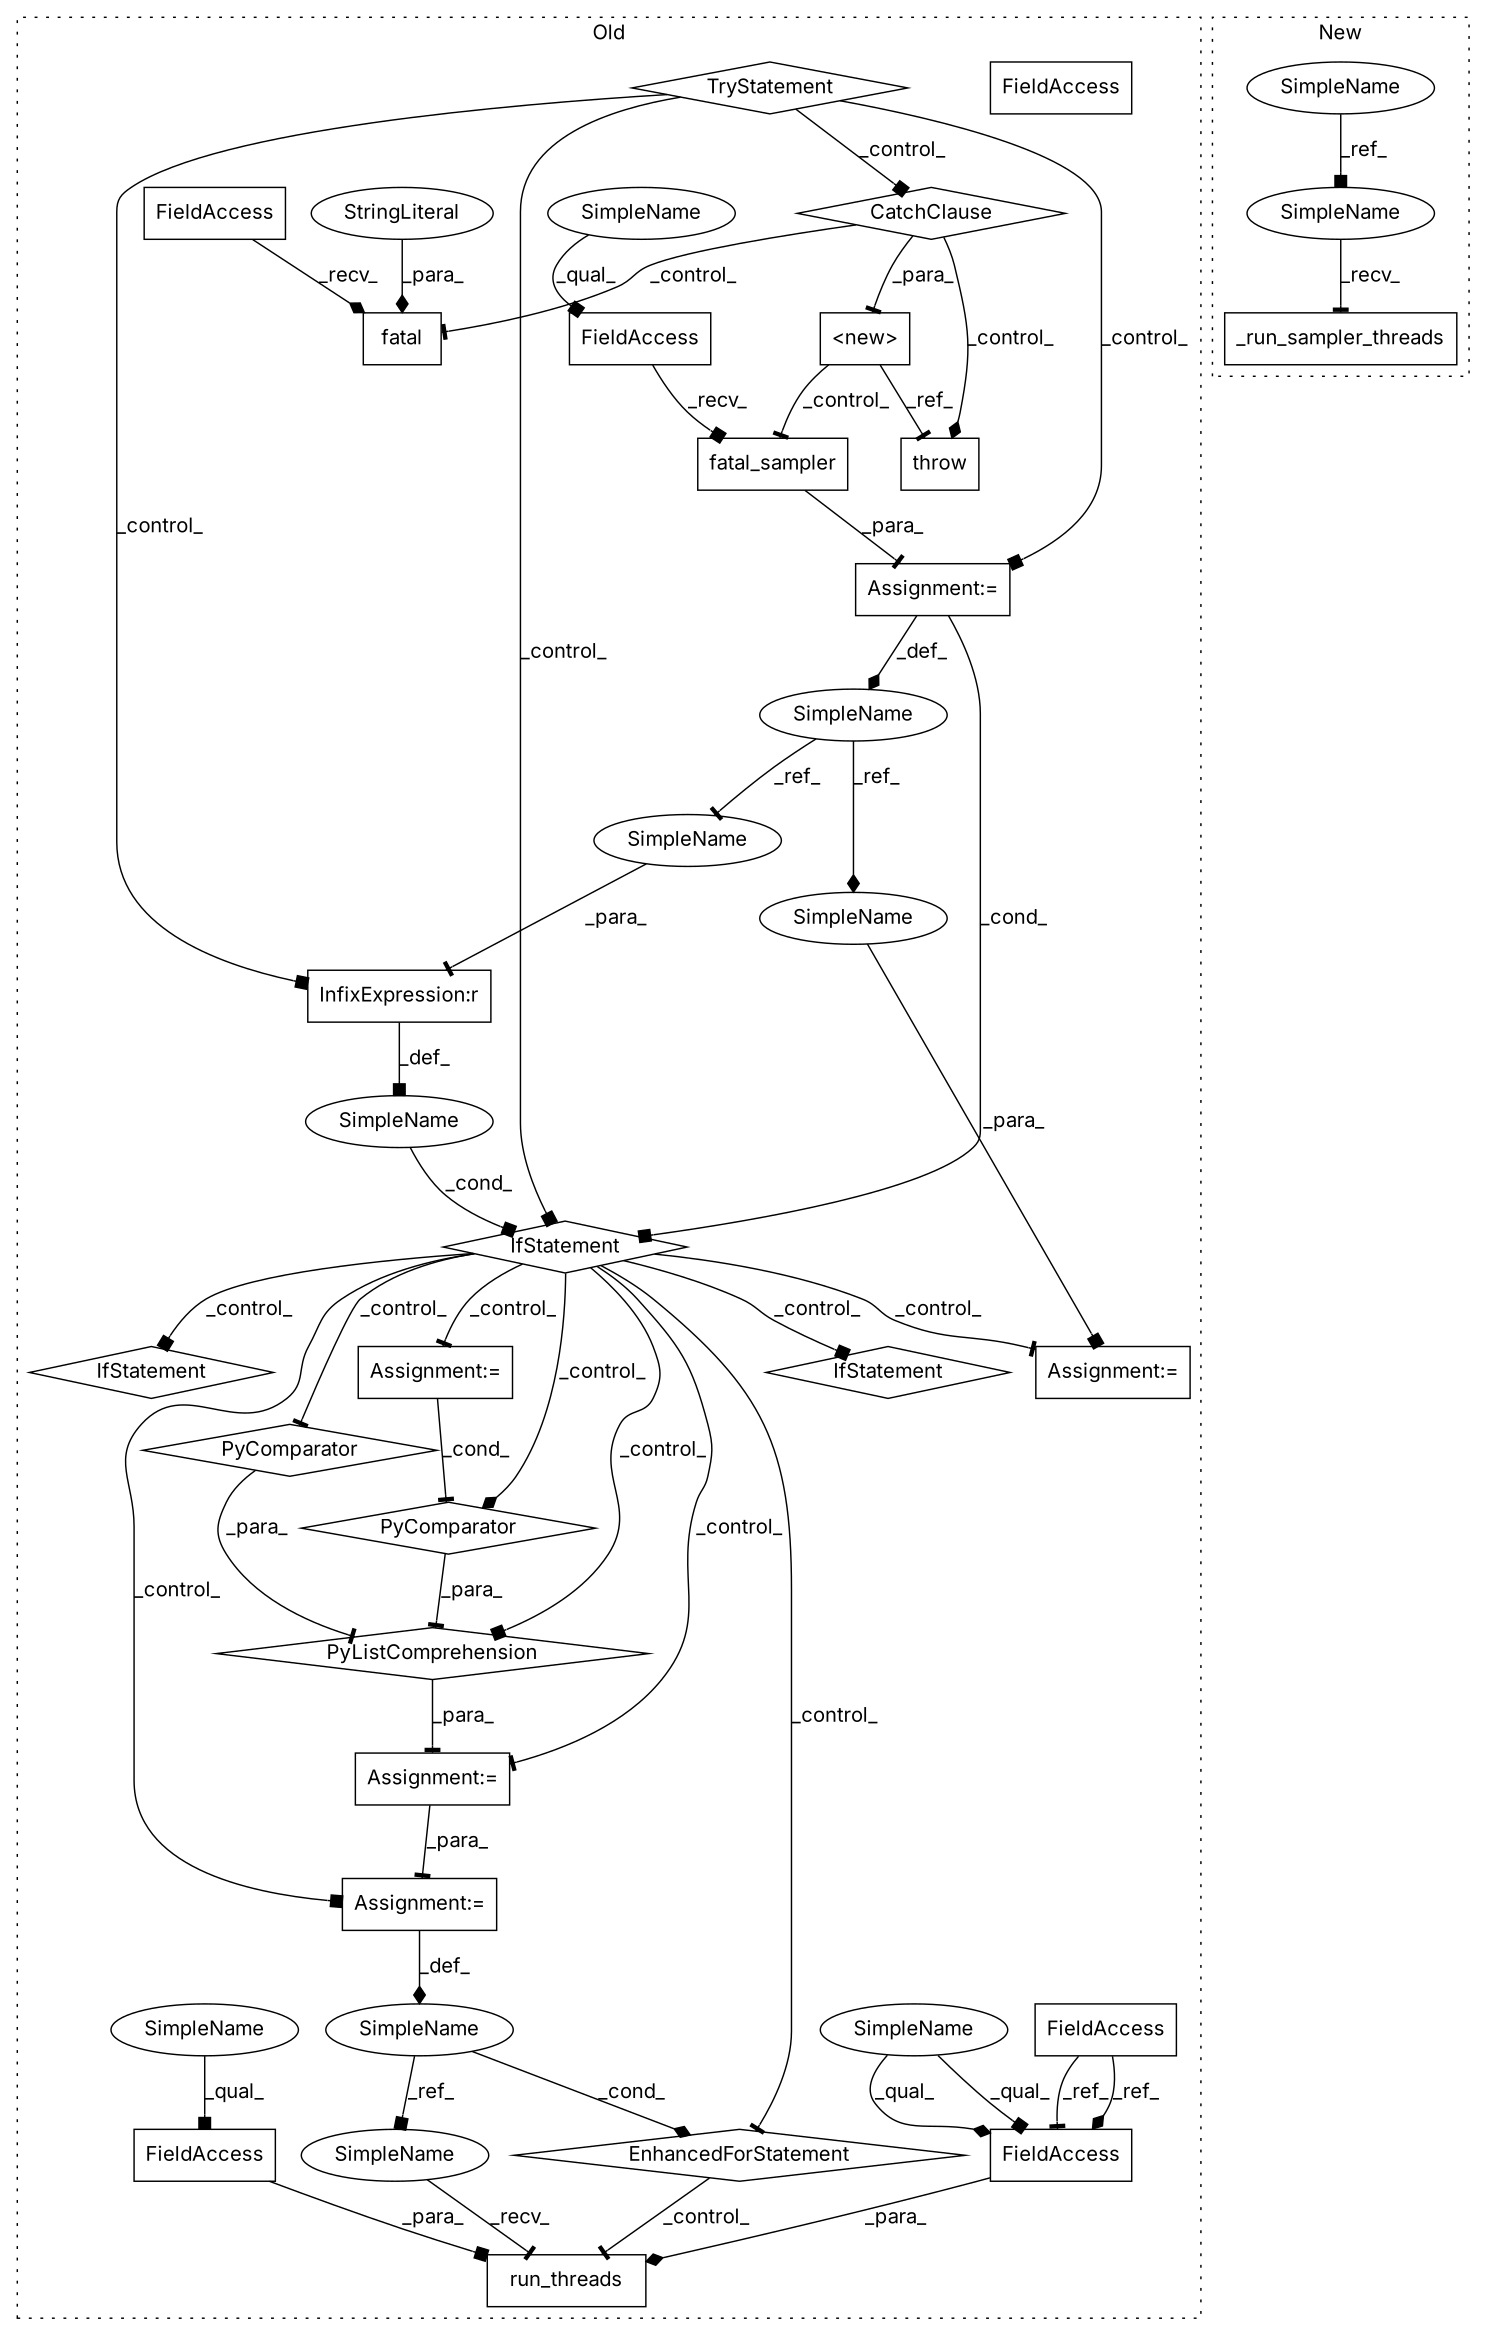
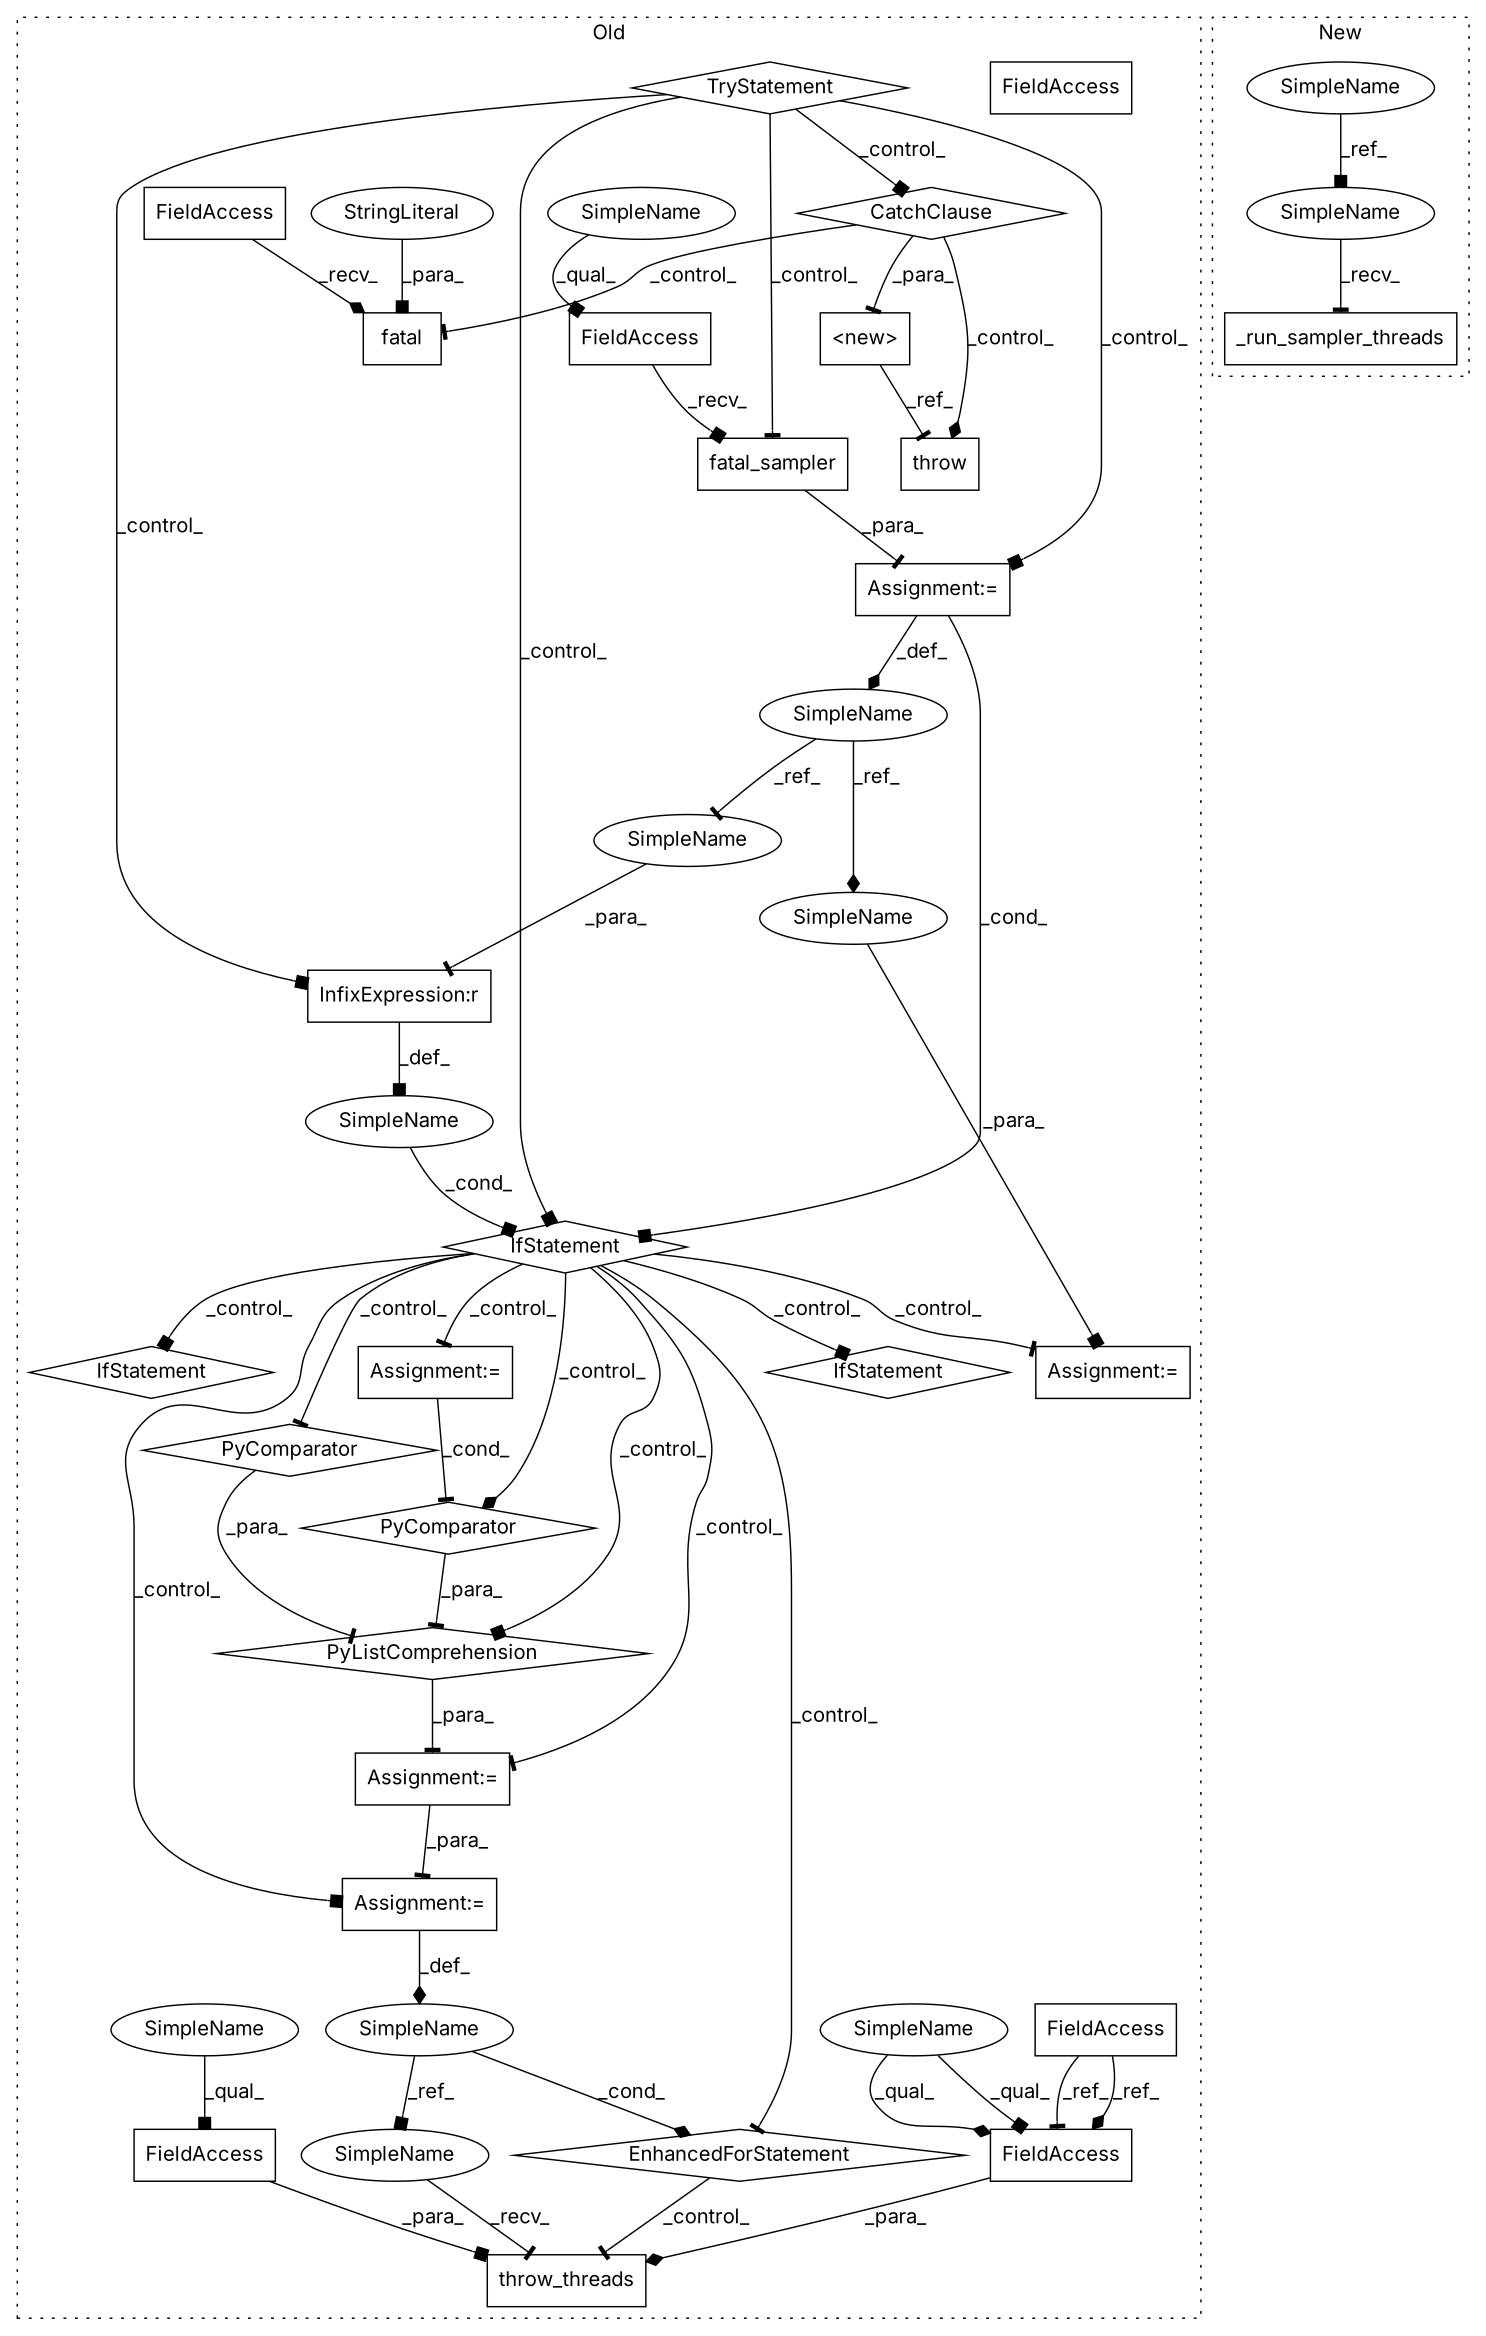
(402, 269) -> (402, 269)
(801, 394) -> (771, 272)
(567, 2281) -> (567, 2281)
